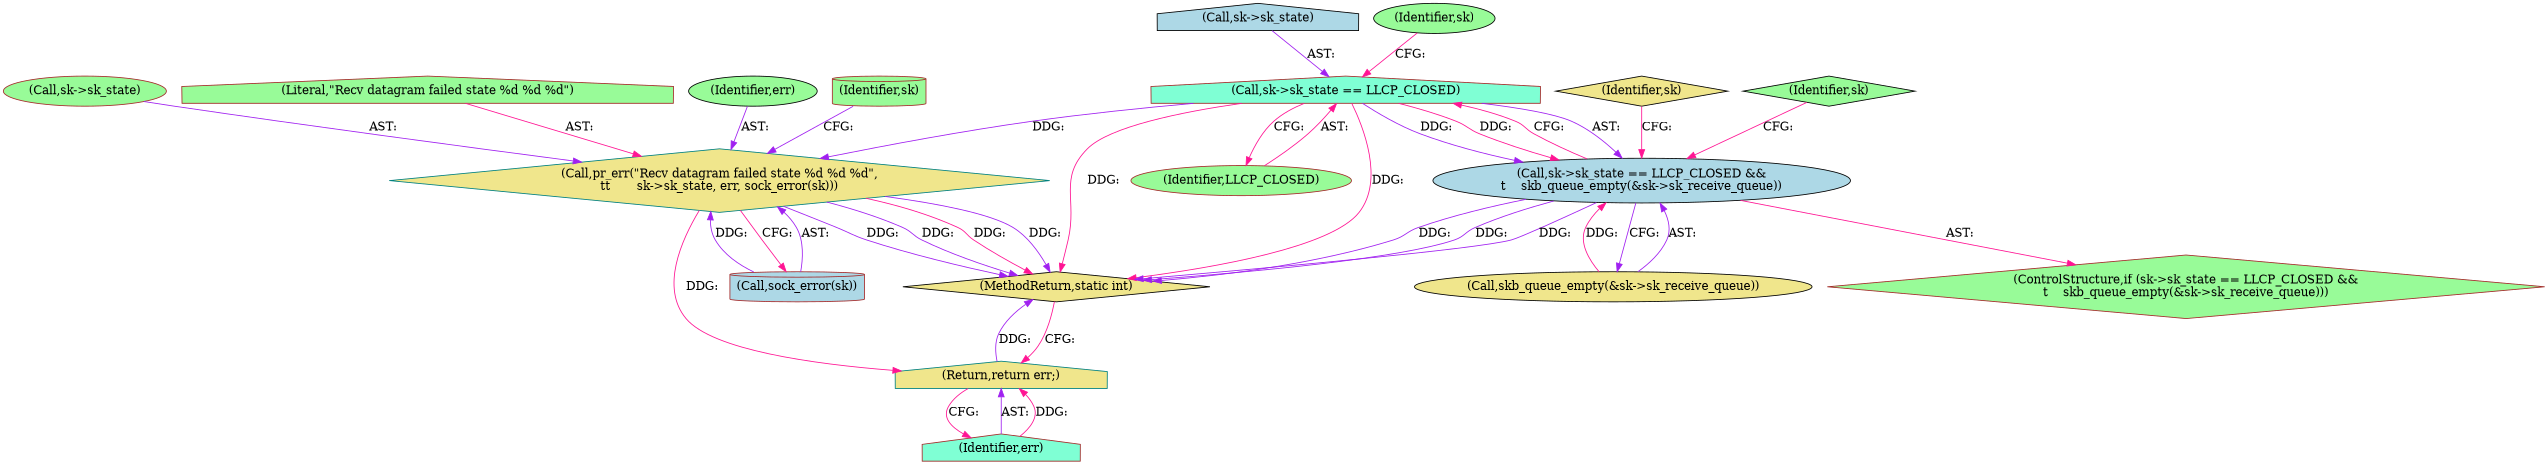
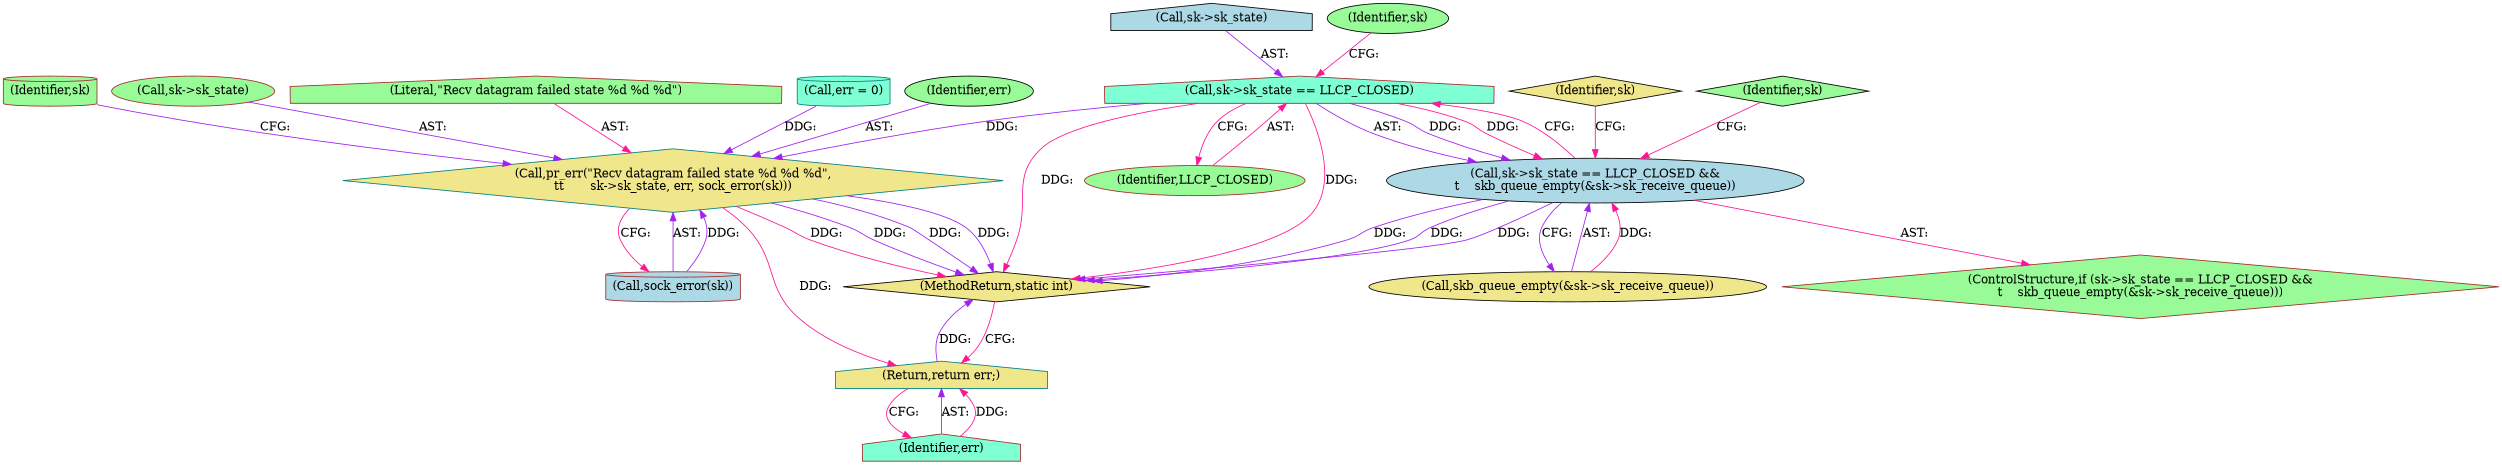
none -> (844, 91)
